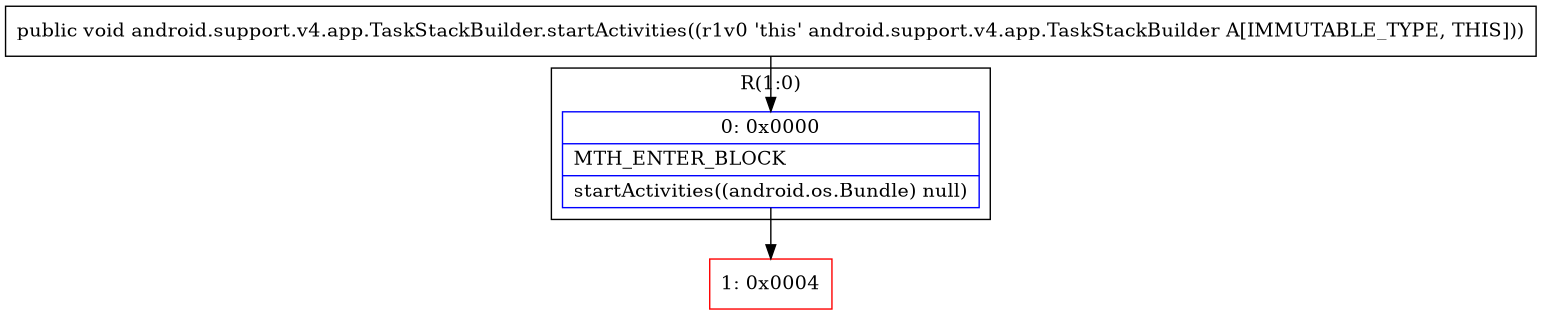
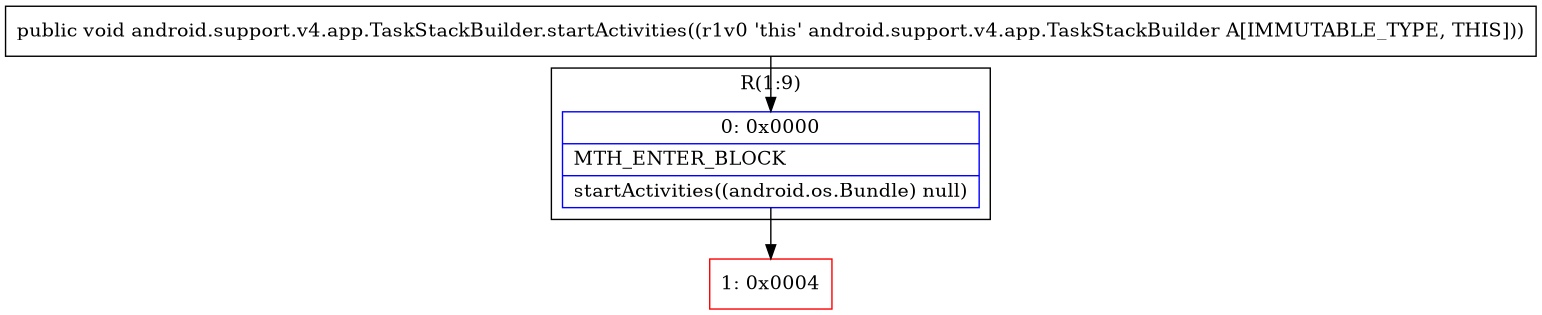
(771, 84) -> (771, 84)
